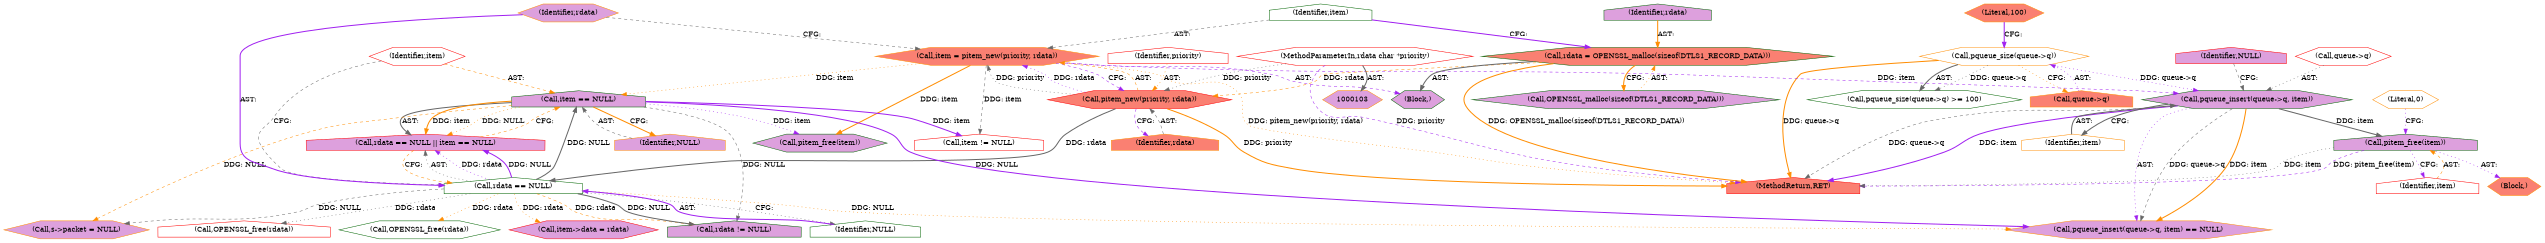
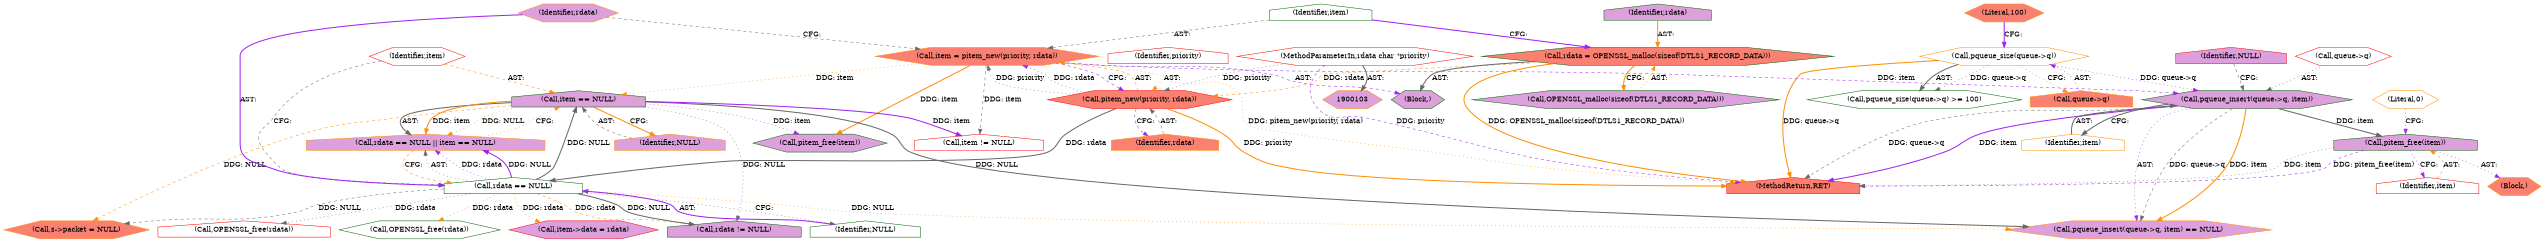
(1353, 100) -> (1353, 100)
(519, 127) -> (519, 127)
(728, 132) -> (728, 132)
(426, 143) -> (426, 143)
(1328, 199) -> (1328, 199)
(77, 230) -> (77, 230)
